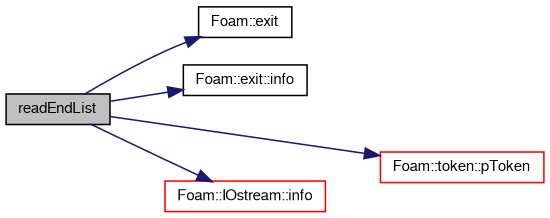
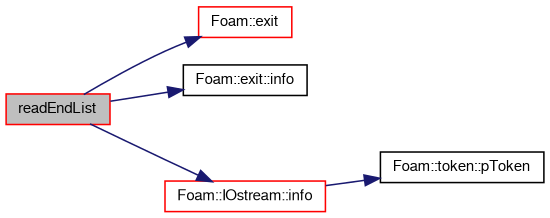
(245, 22) -> (245, 22)
(58, 109) -> (58, 109)
(237, 135) -> (345, 183)
(462, 167) -> (462, 167)
